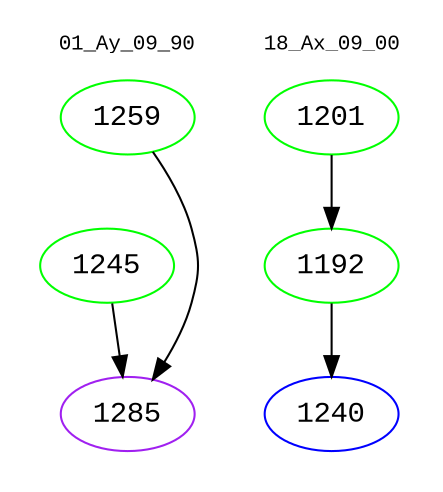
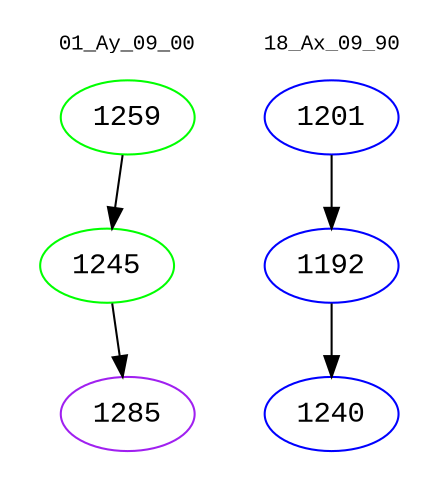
(128, 44) -> (128, 44)
(333, 44) -> (333, 44)
(332, 117) -> (332, 117)
(197, 255) -> (119, 181)
(332, 266) -> (332, 266)
